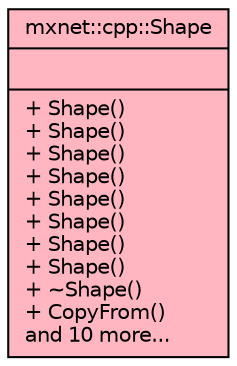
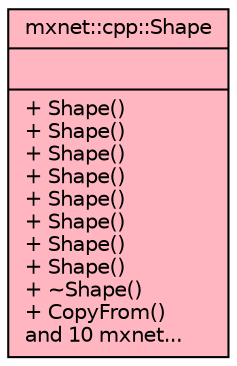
(98, 336) -> (104, 336)
